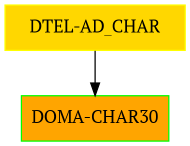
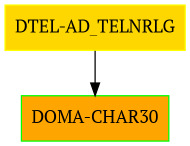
(95, 28) -> (95, 28)
